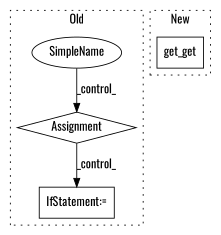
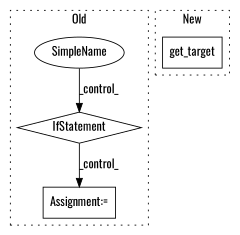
(180, 53) -> (192, 53)
(77, 128) -> (79, 128)
(77, 203) -> (79, 203)
